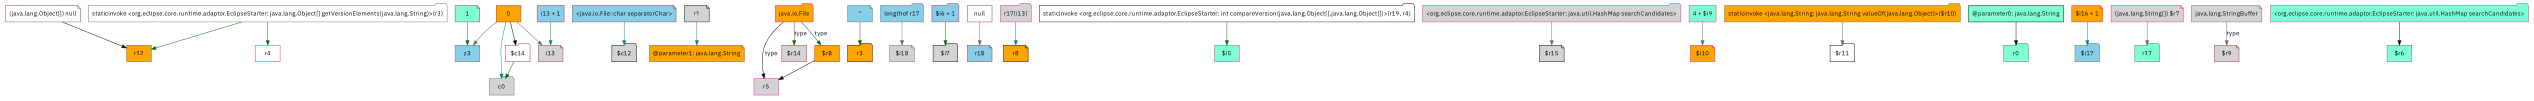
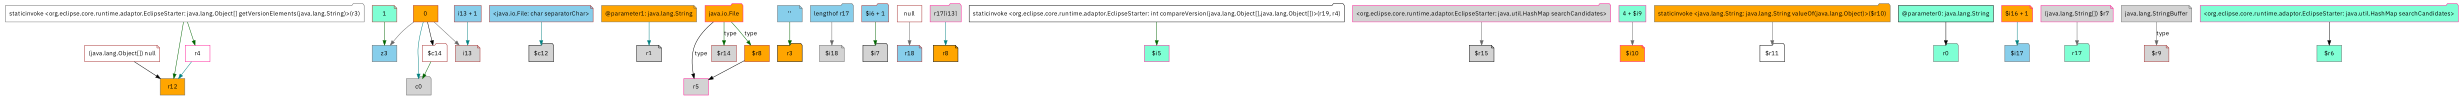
(697, 31) -> (649, 31)
none -> (186, 68)
